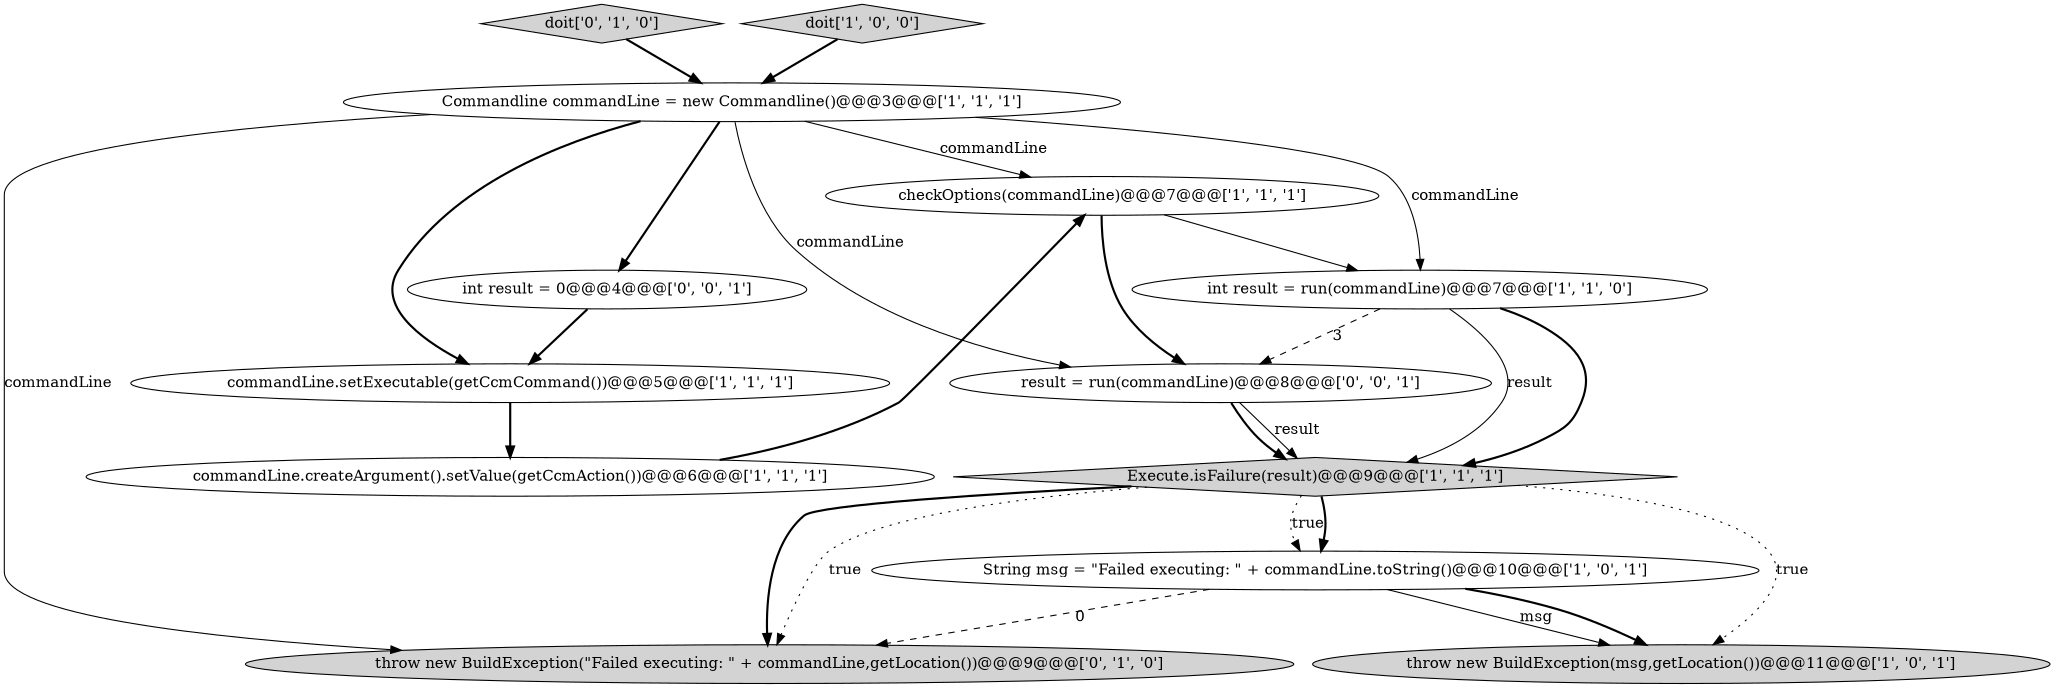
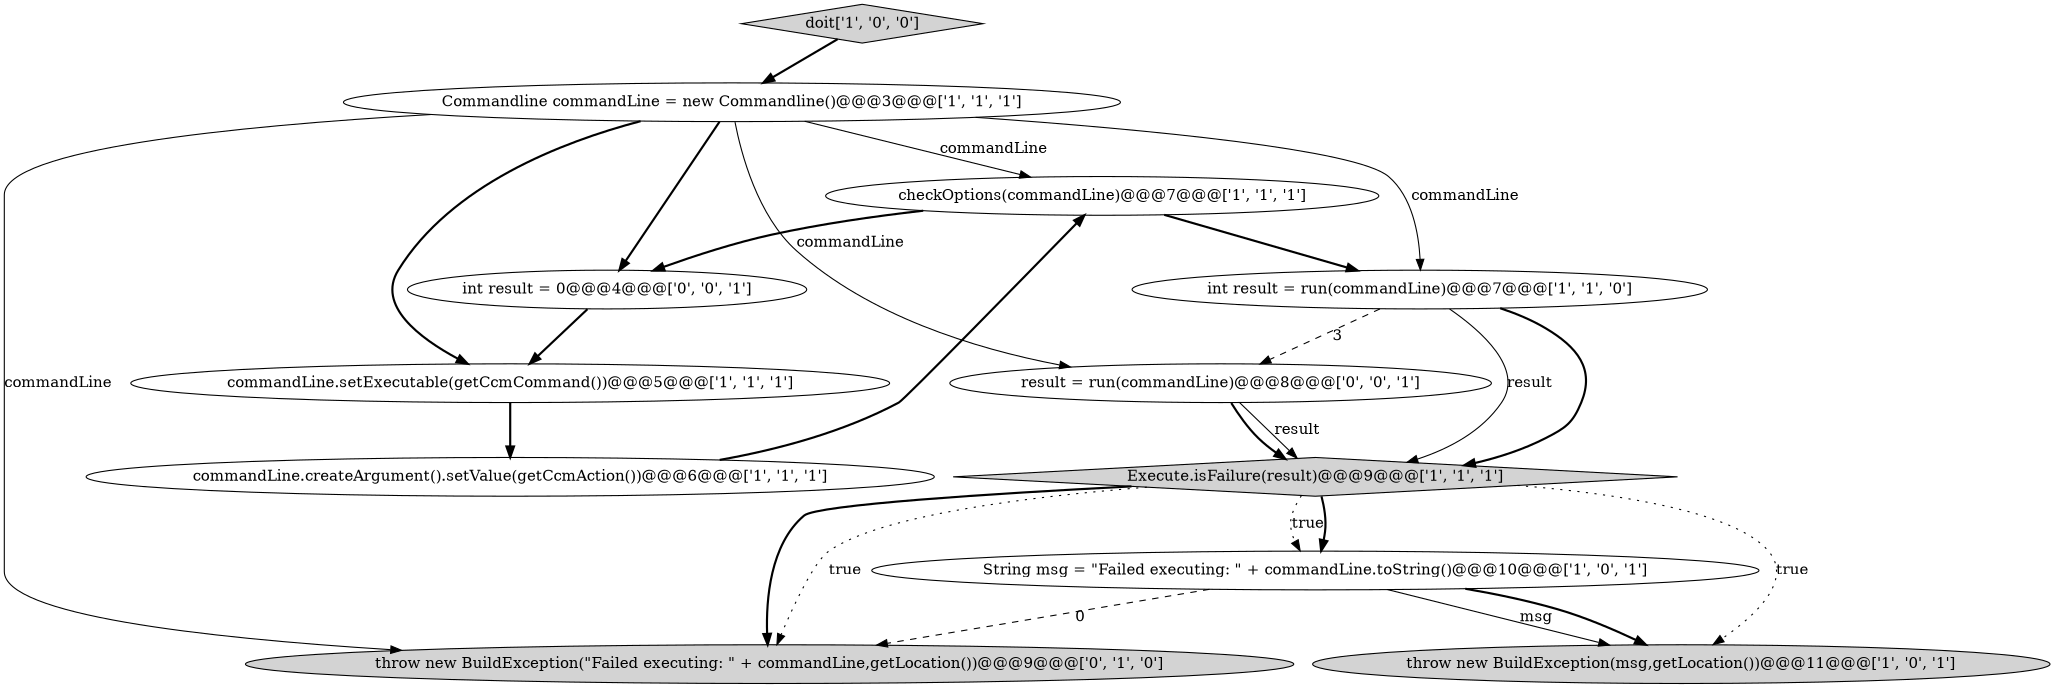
(602, 24) -> none
(1256, 241) -> (1256, 241)
(1117, 298) -> (792, 231)
